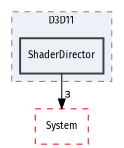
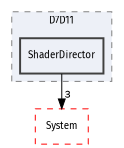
(62, 21) -> (62, 21)
